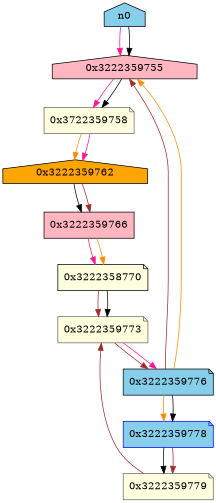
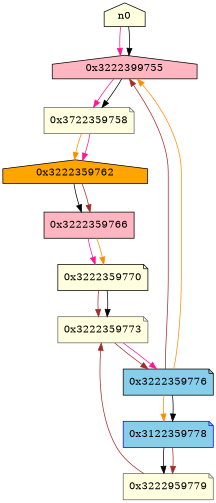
(125, 16) -> (125, 16)
(125, 68) -> (125, 68)
(103, 277) -> (103, 277)
(168, 434) -> (168, 434)
(168, 487) -> (168, 487)
